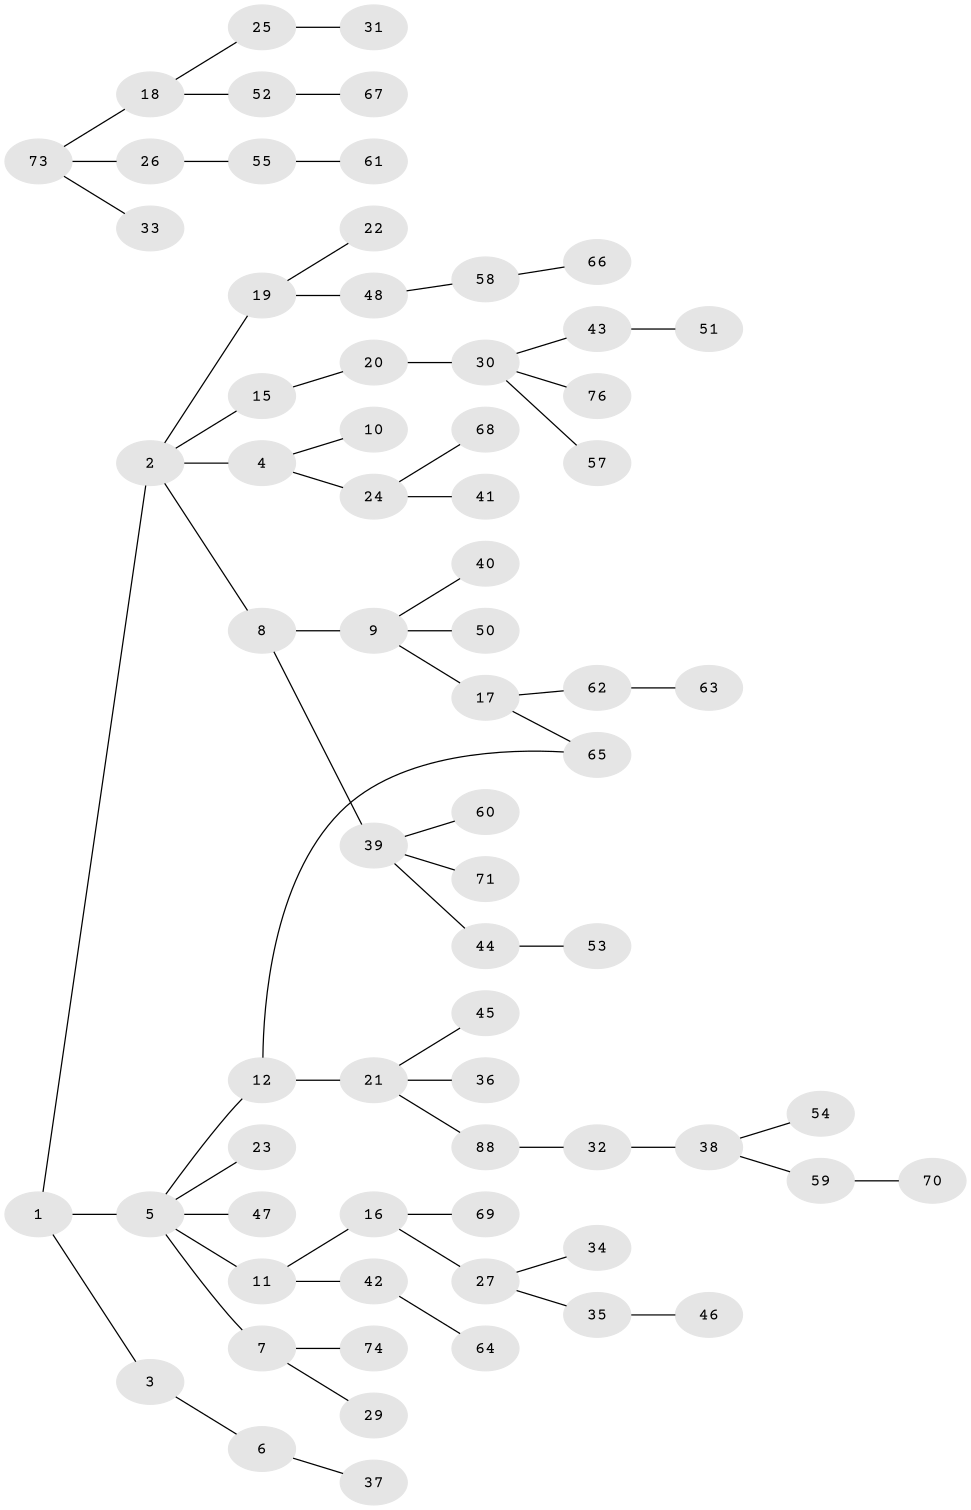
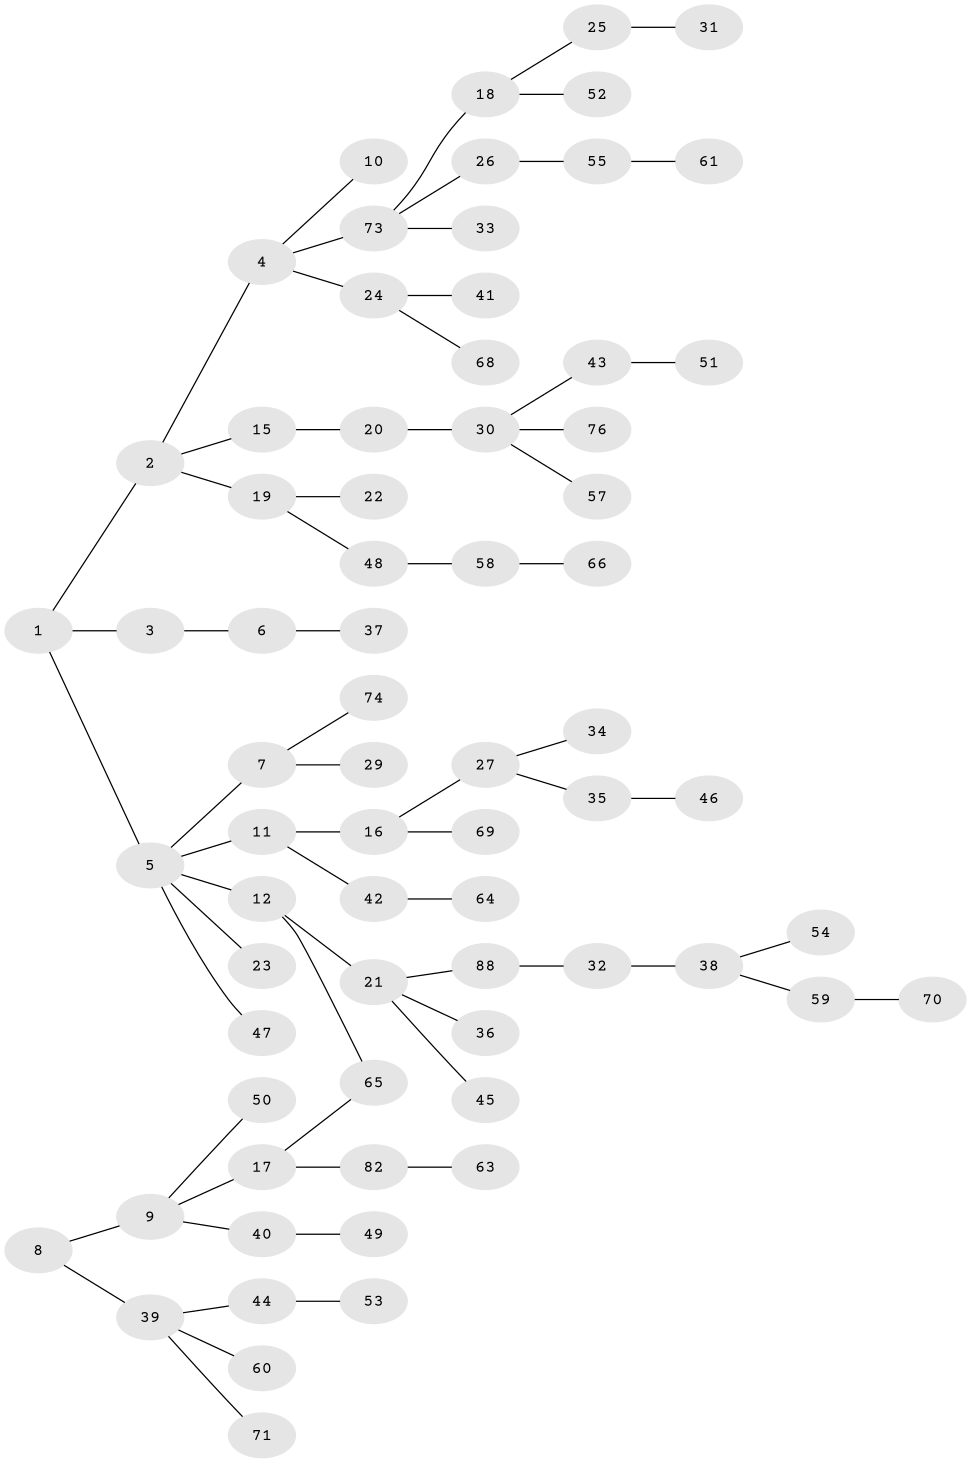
(374, 94) -> none
none -> (318, 245)
(206, 547) -> none
(597, 688) -> (374, 1167)
none -> (374, 1234)
